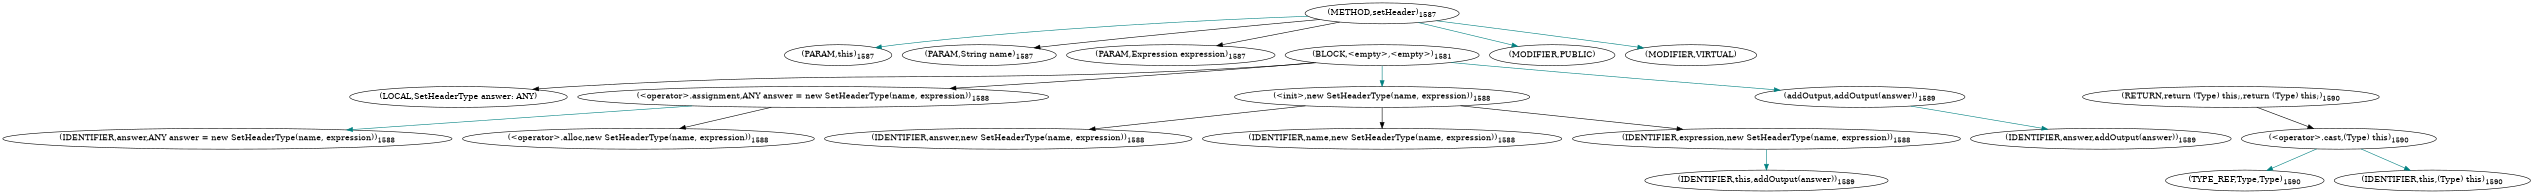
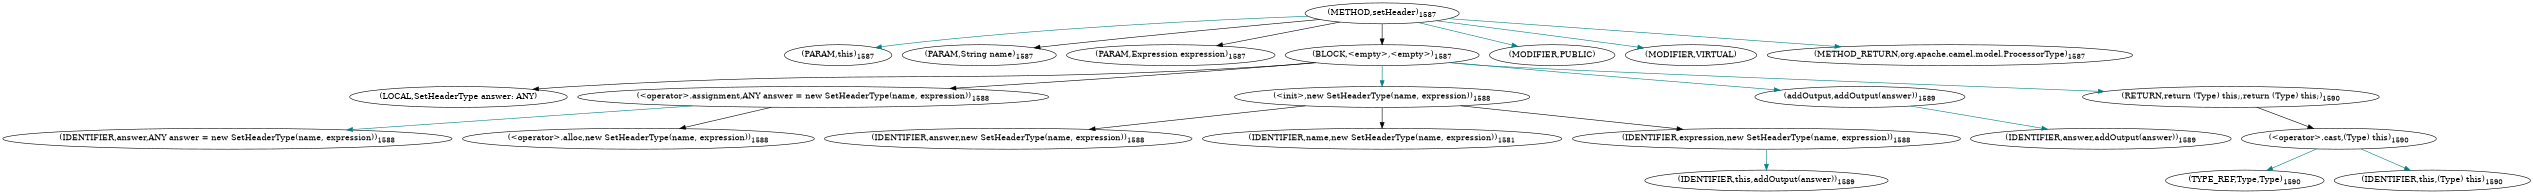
none -> (1382, 31)
(1443, 54) -> (1443, 54)
none -> (1950, 55)
none -> (1774, 79)
(1507, 138) -> (1507, 138)
